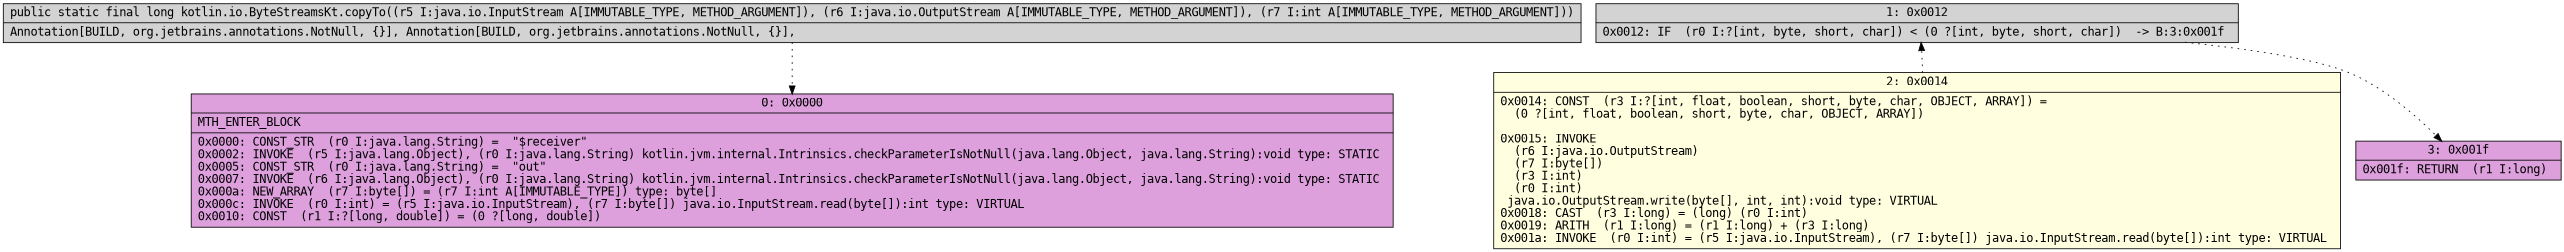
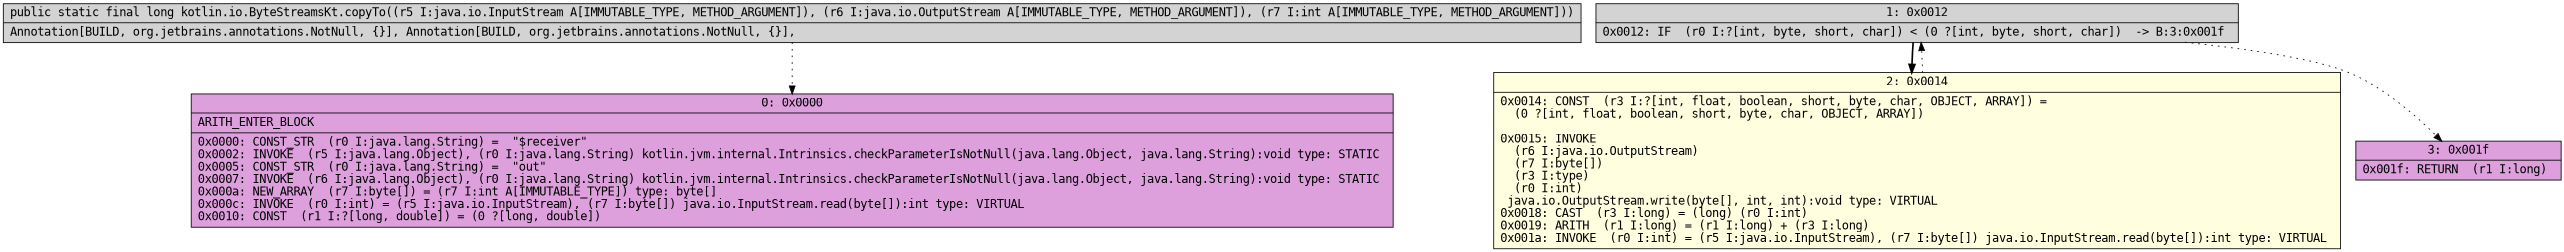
none -> (1912, 53)
(249, 123) -> (256, 123)
(1542, 176) -> (1545, 176)
